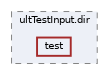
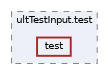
(54, 21) -> (54, 21)
